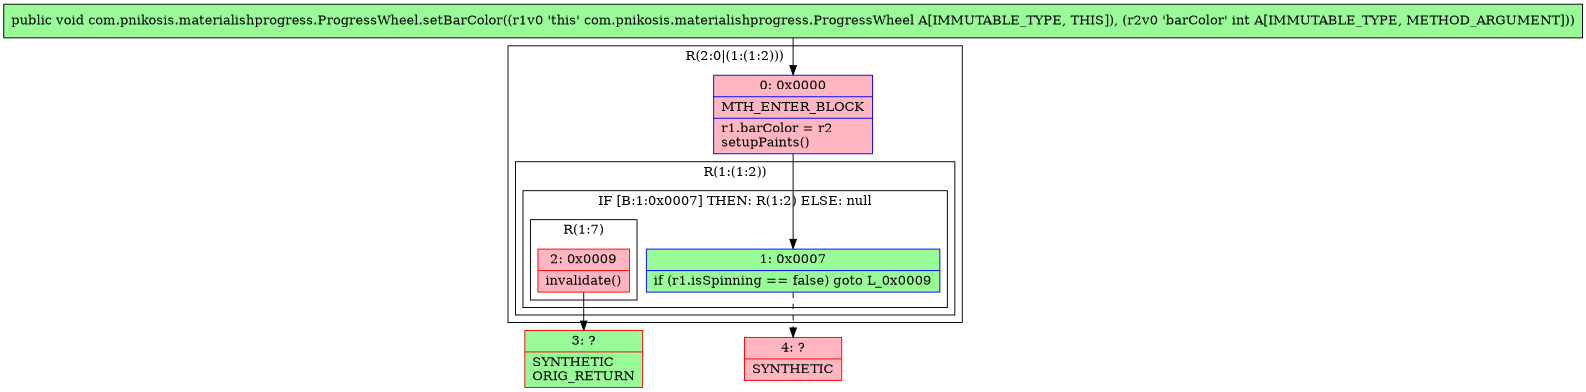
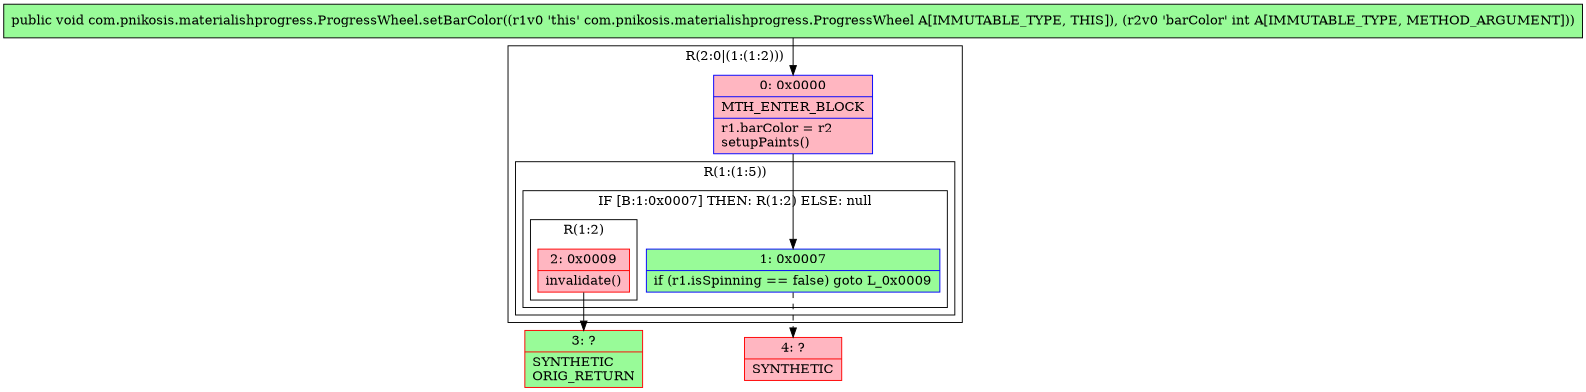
(735, 172) -> (735, 172)
(584, 230) -> (584, 230)
